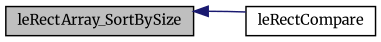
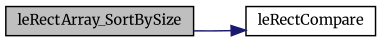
(227, 11) -> (212, 31)
